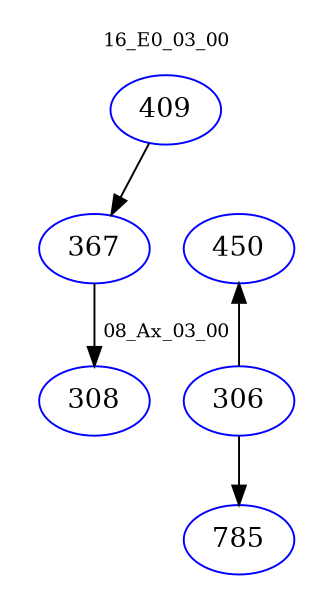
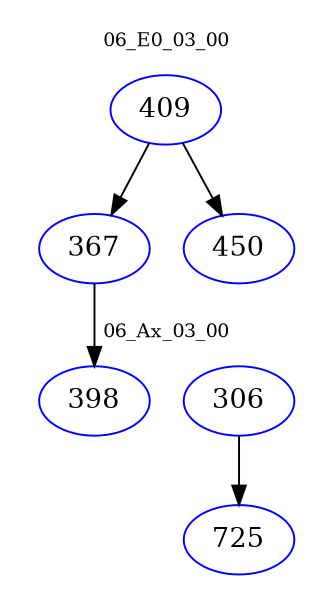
(167, 41) -> (167, 41)
(167, 333) -> (167, 333)
(239, 335) -> (198, 171)
(94, 401) -> (94, 401)
(239, 540) -> (239, 540)
